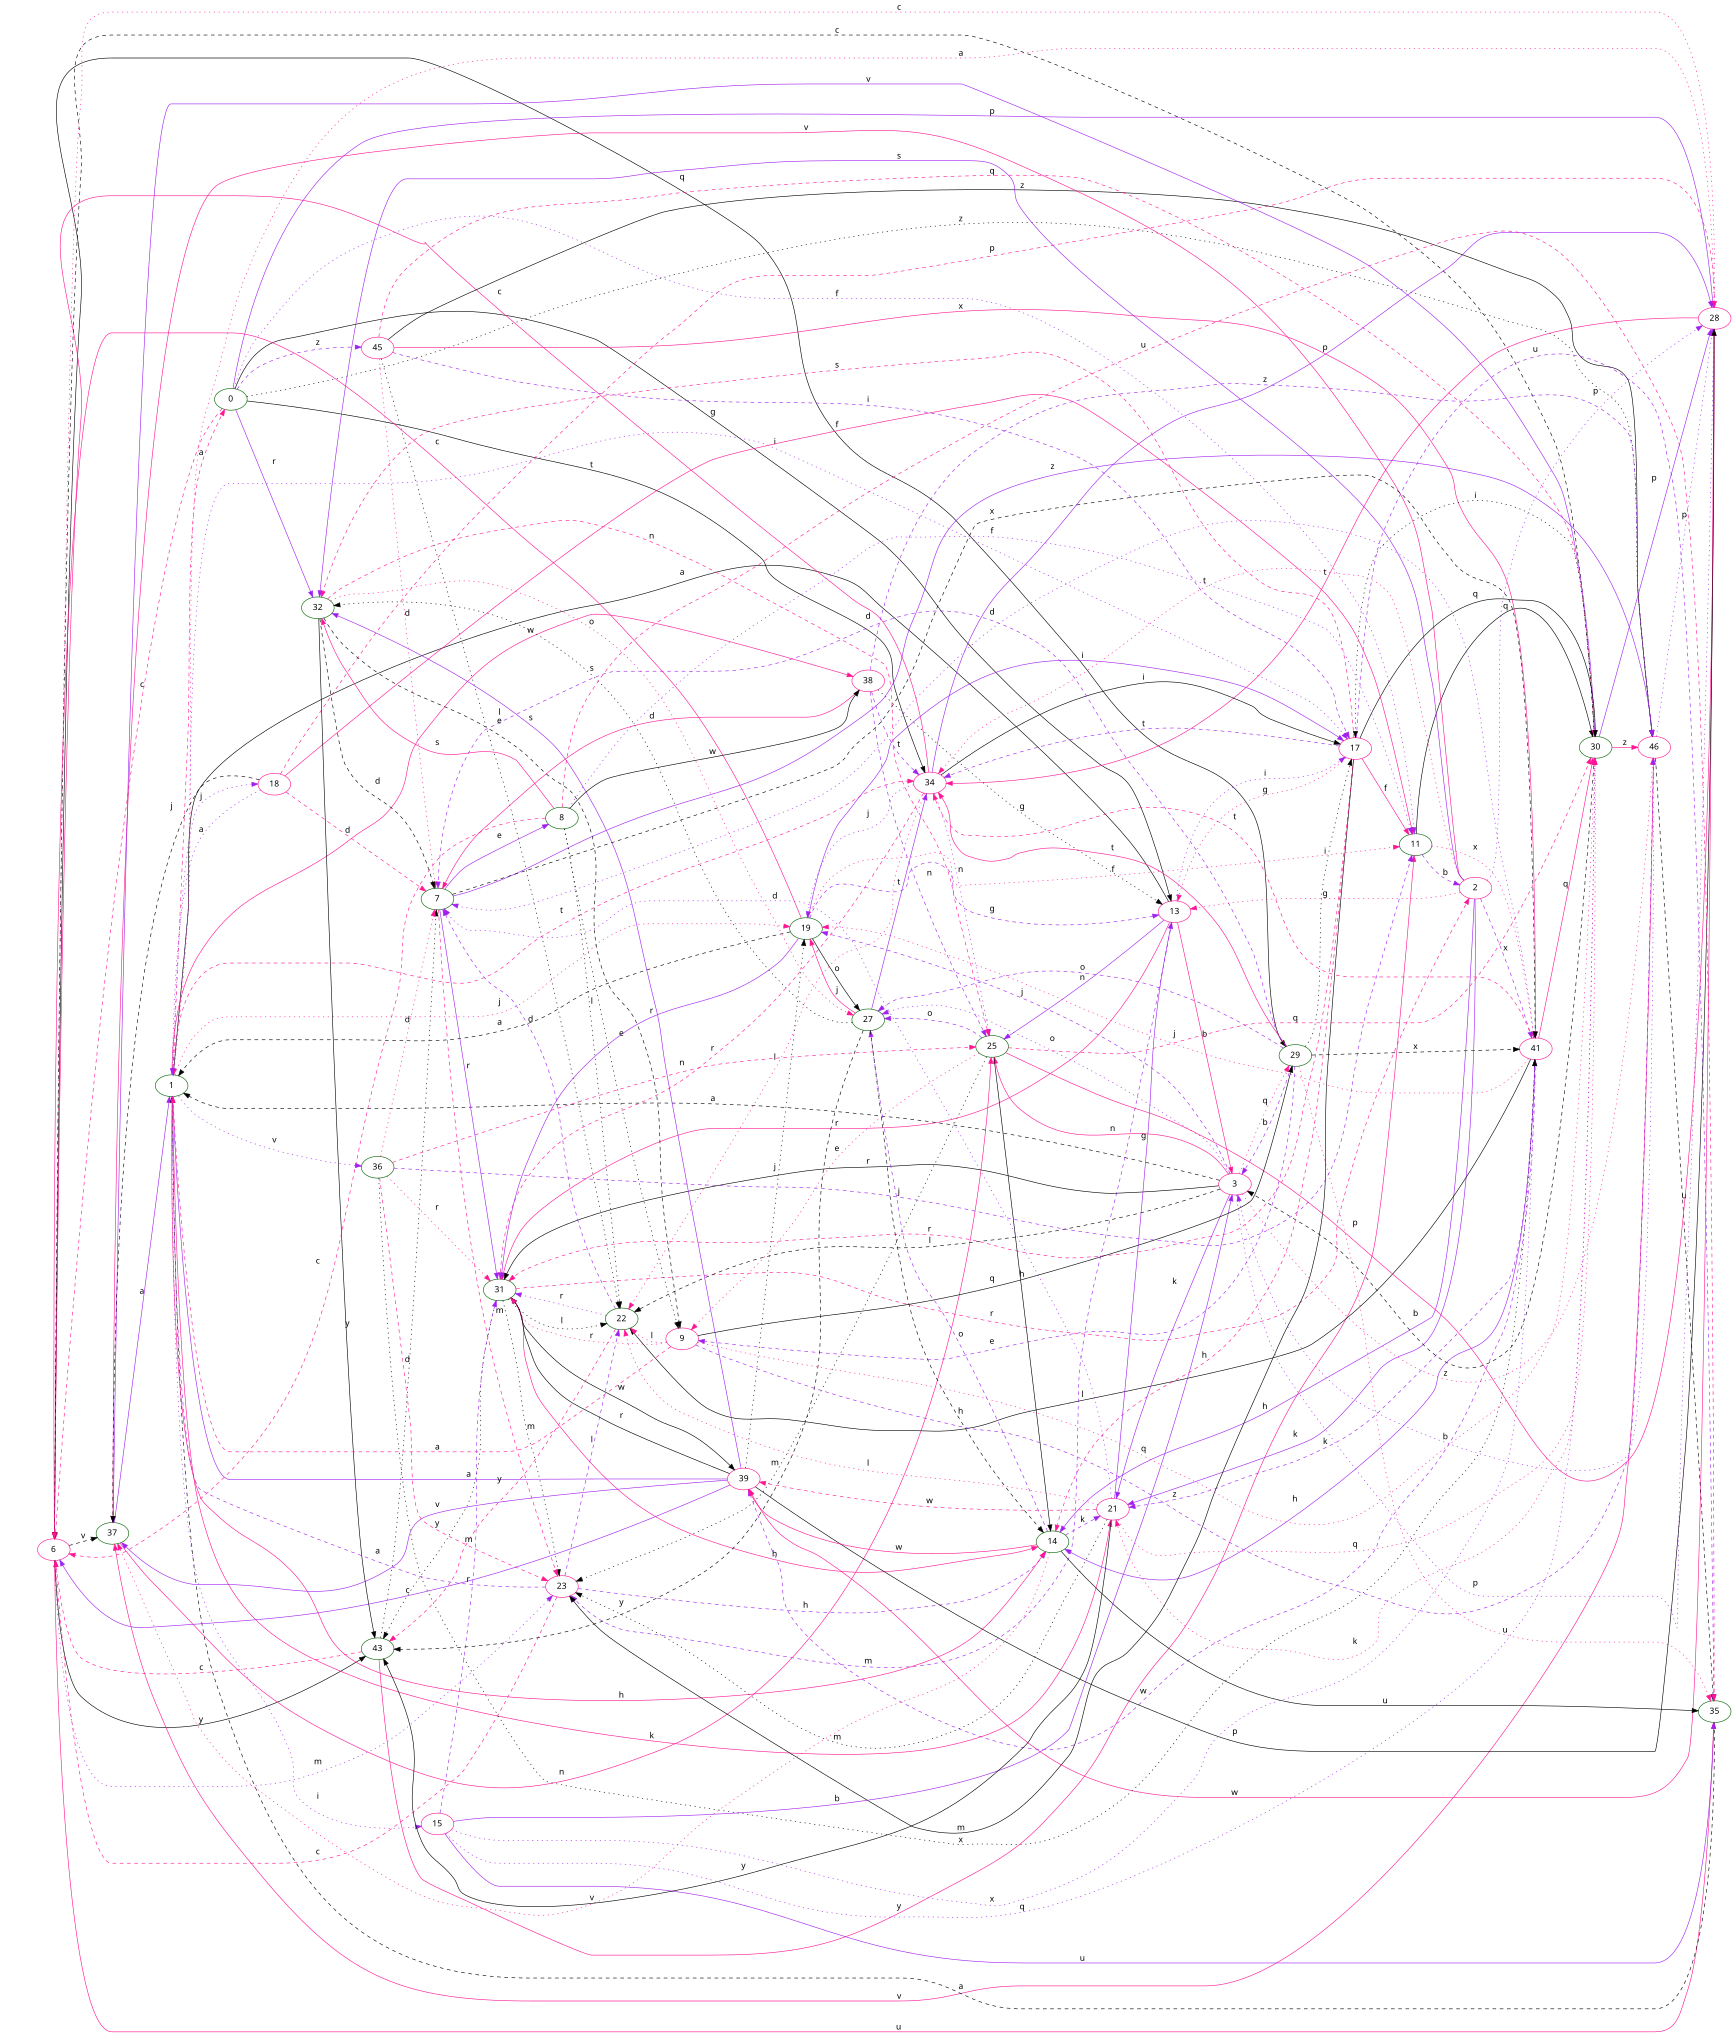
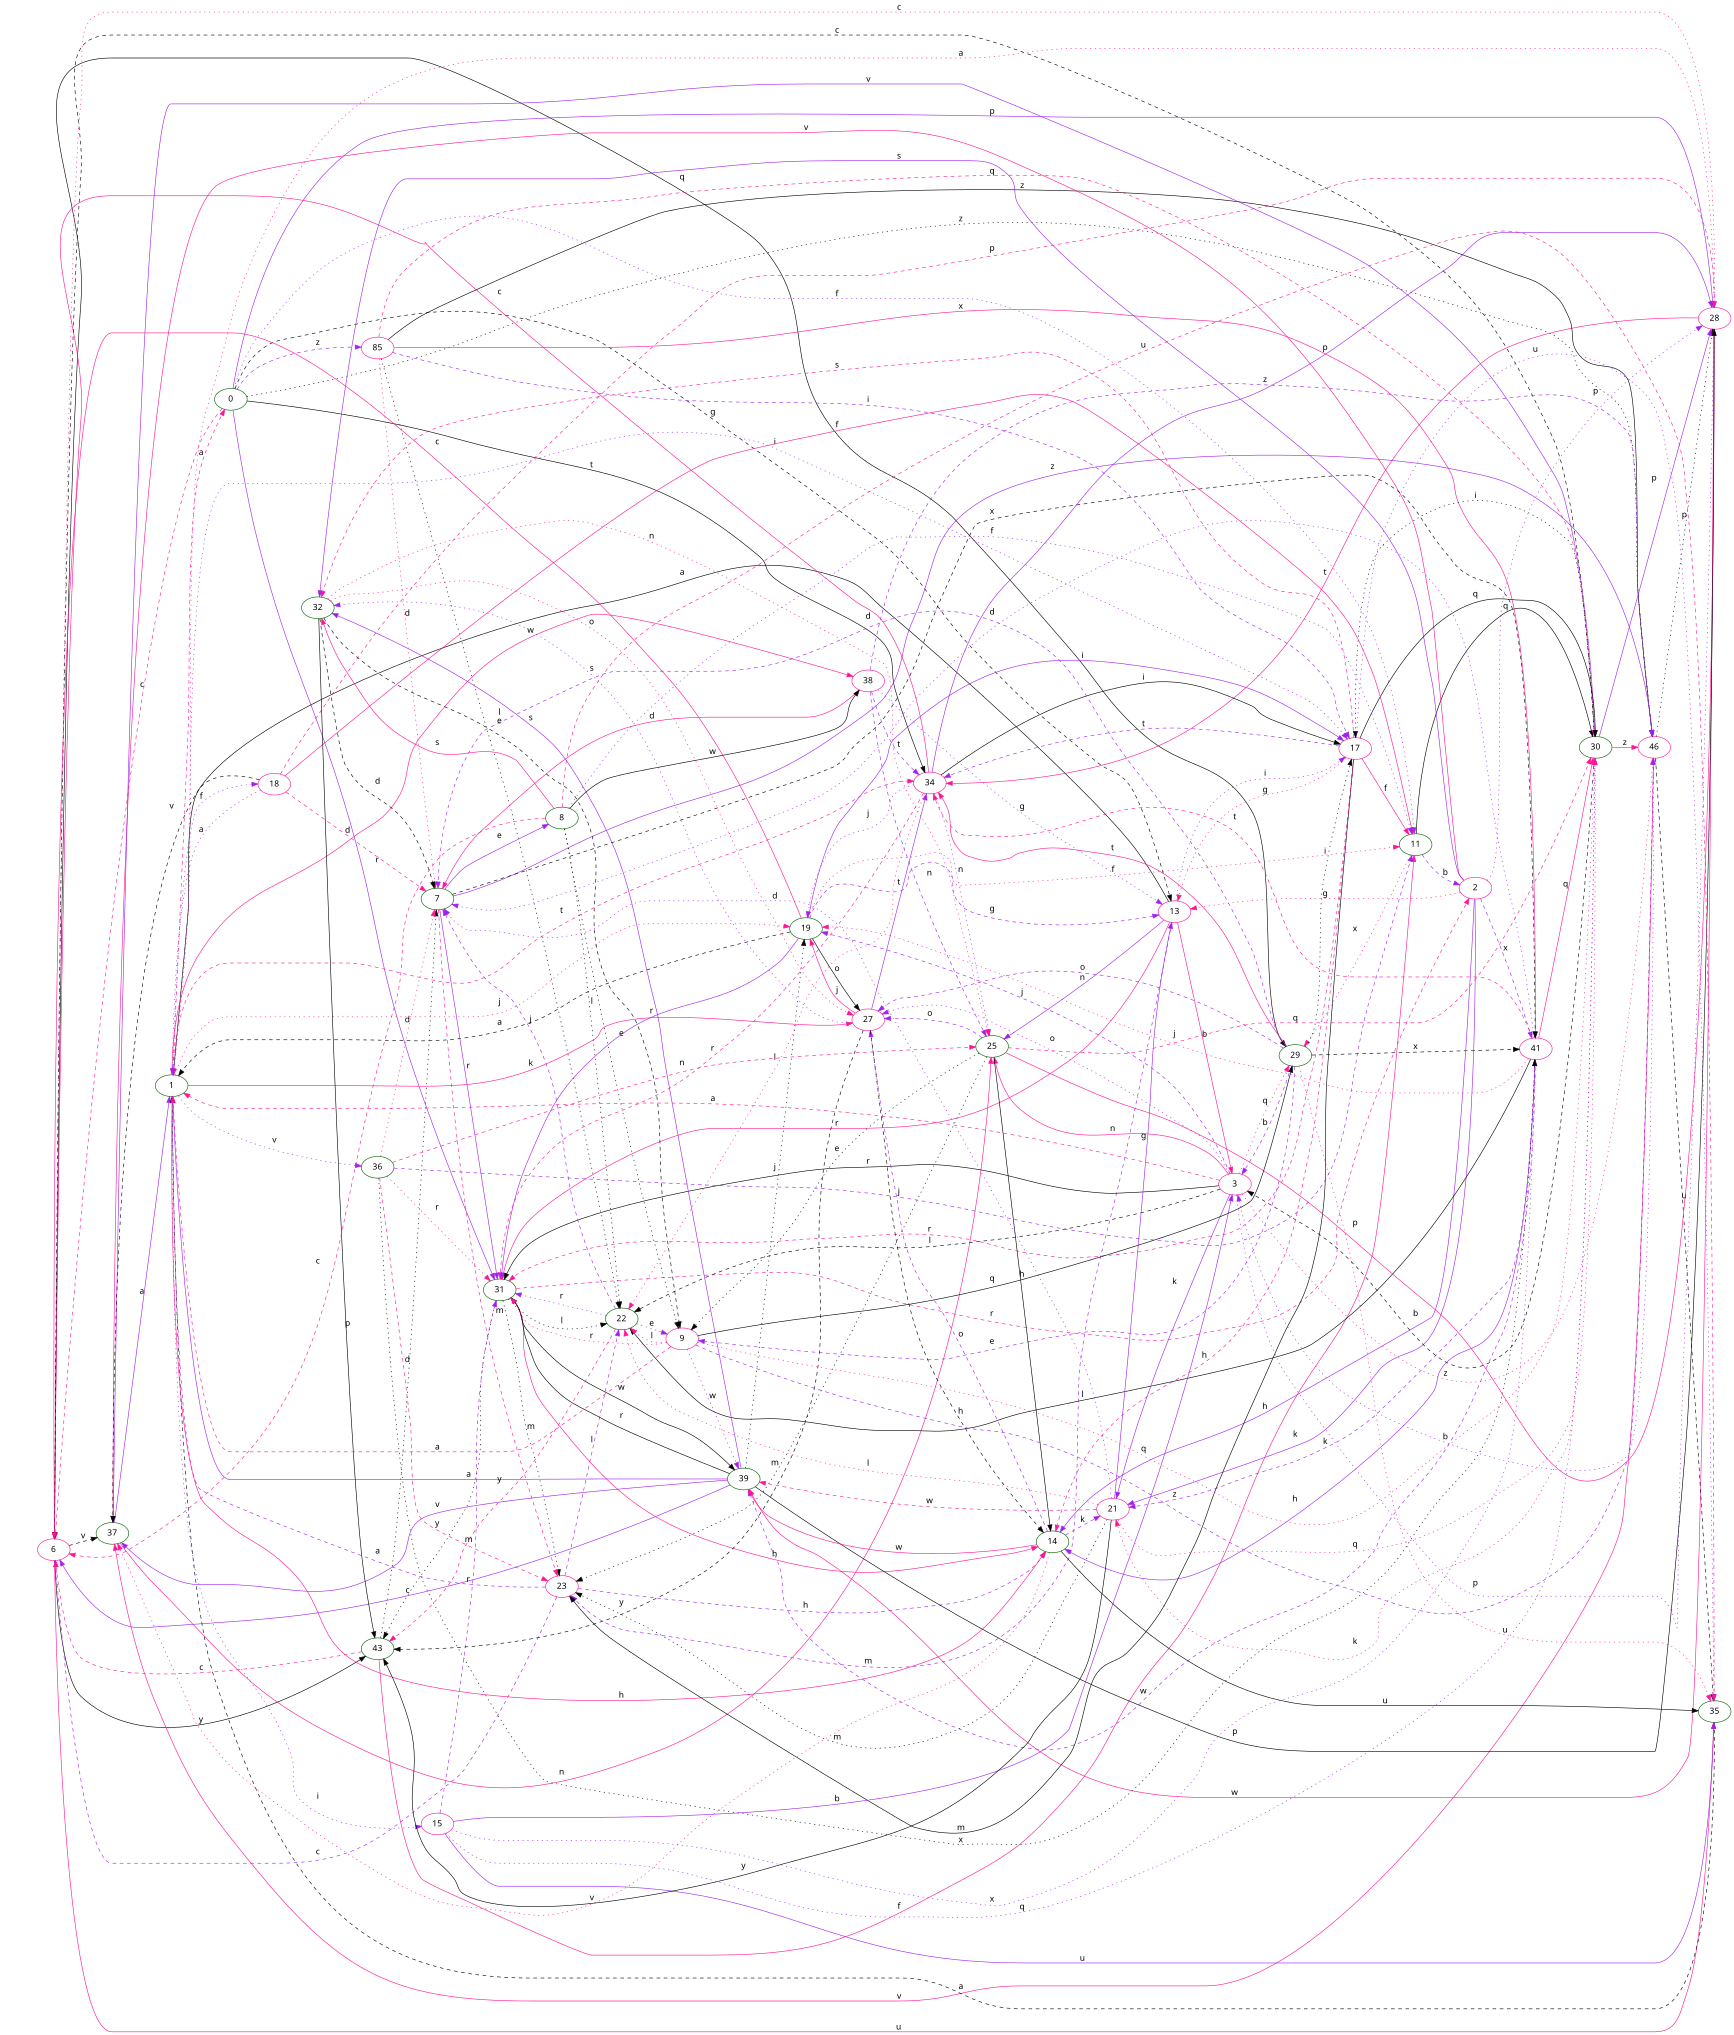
(378, 348) -> (378, 348)
(771, 461) -> (771, 461)
(273, 501) -> (350, 822)
(1684, 536) -> (1684, 536)
(1287, 569) -> none
(787, 610) -> (787, 610)
(646, 745) -> (646, 745)
(1692, 757) -> (1692, 757)
(201, 797) -> (201, 797)
(1011, 805) -> (1011, 805)
(172, 806) -> (172, 806)
(1510, 912) -> (1363, 950)
(531, 1020) -> (531, 1020)
(868, 1020) -> (868, 1020)
(707, 1104) -> (707, 1104)
(836, 1159) -> (836, 1159)
(348, 1323) -> (348, 1323)
none -> (649, 1328)
none -> (712, 1406)
(744, 1479) -> (744, 1479)
(471, 1710) -> (524, 1072)
(240, 1786) -> none
(270, 1863) -> (270, 1863)
(899, 1906) -> (899, 1906)
